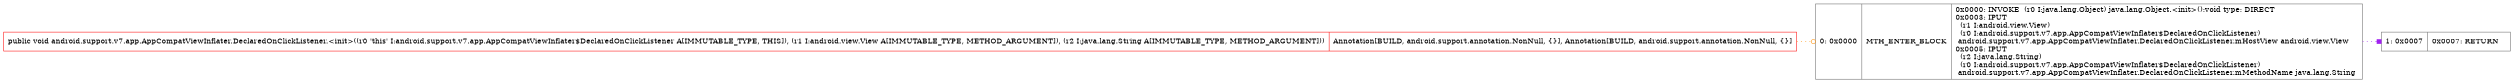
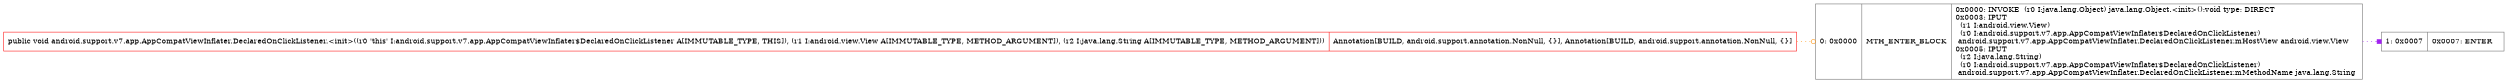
(2469, 41) -> (2466, 41)
